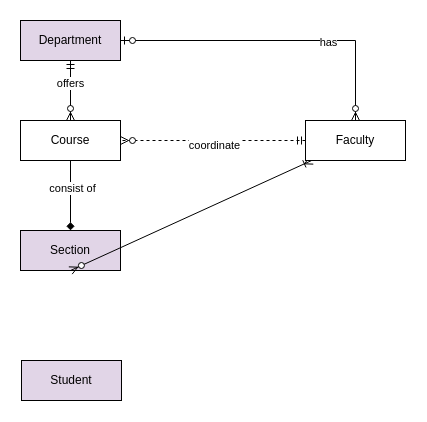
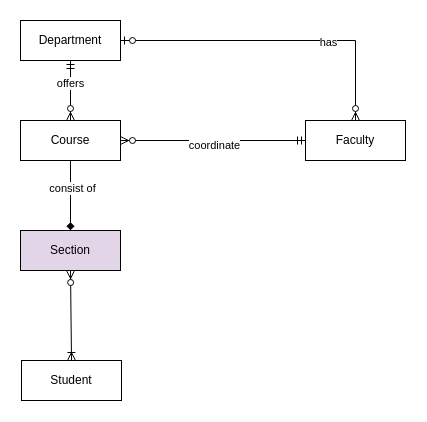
(71, 41) -> (71, 41)
(156, 141) -> (156, 141)
(191, 216) -> (71, 316)
(72, 381) -> (72, 381)
